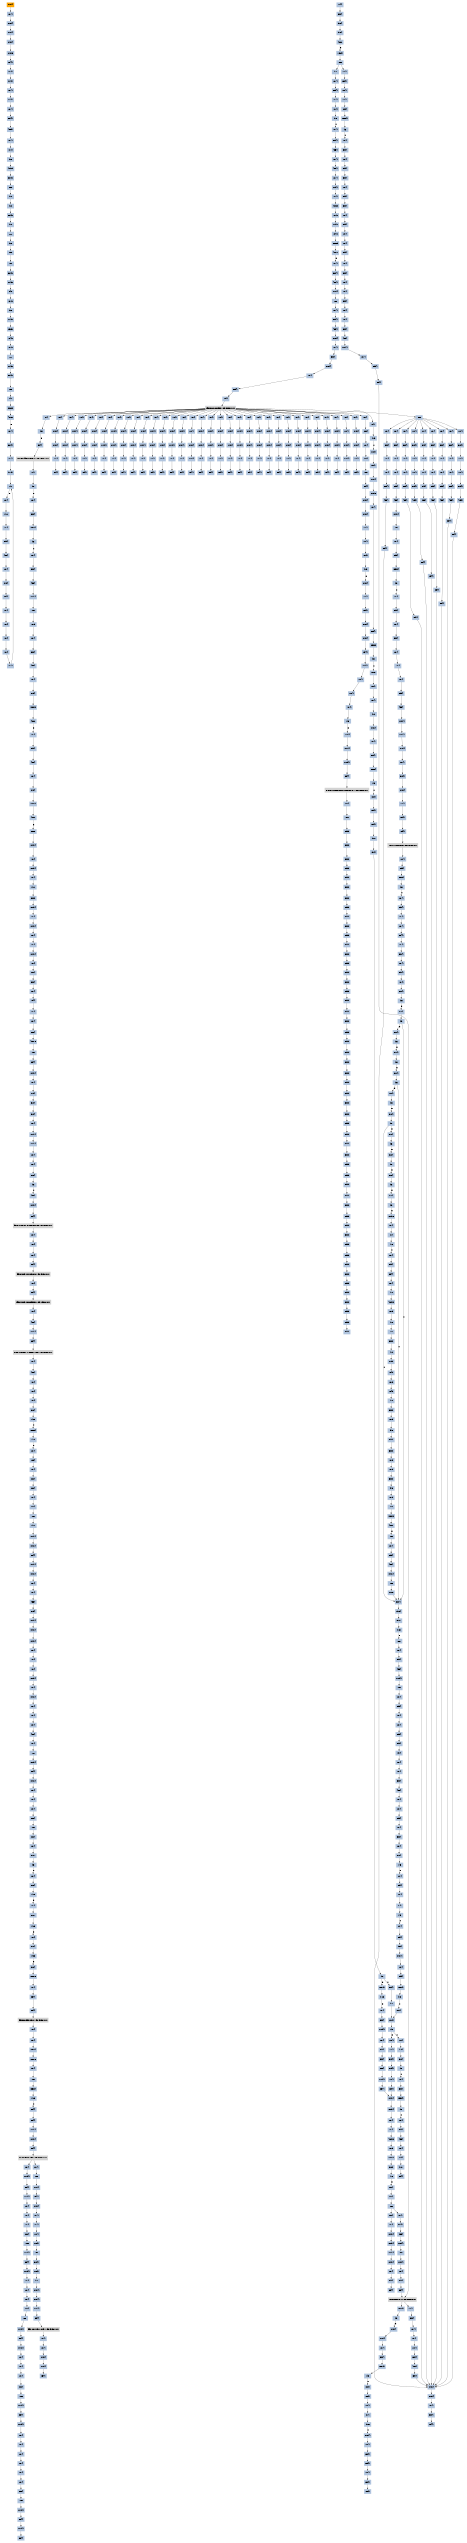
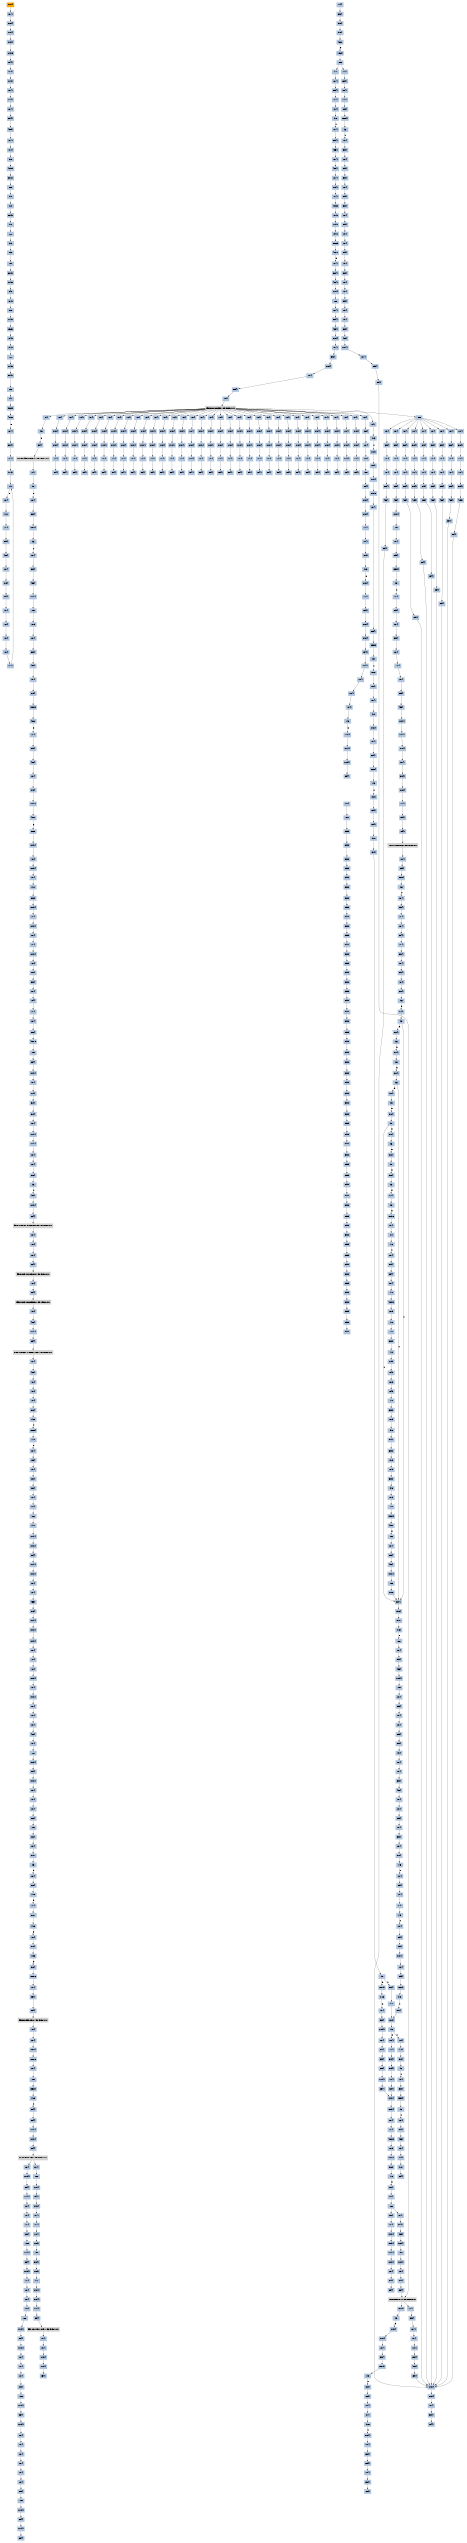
(347, 790) -> none
